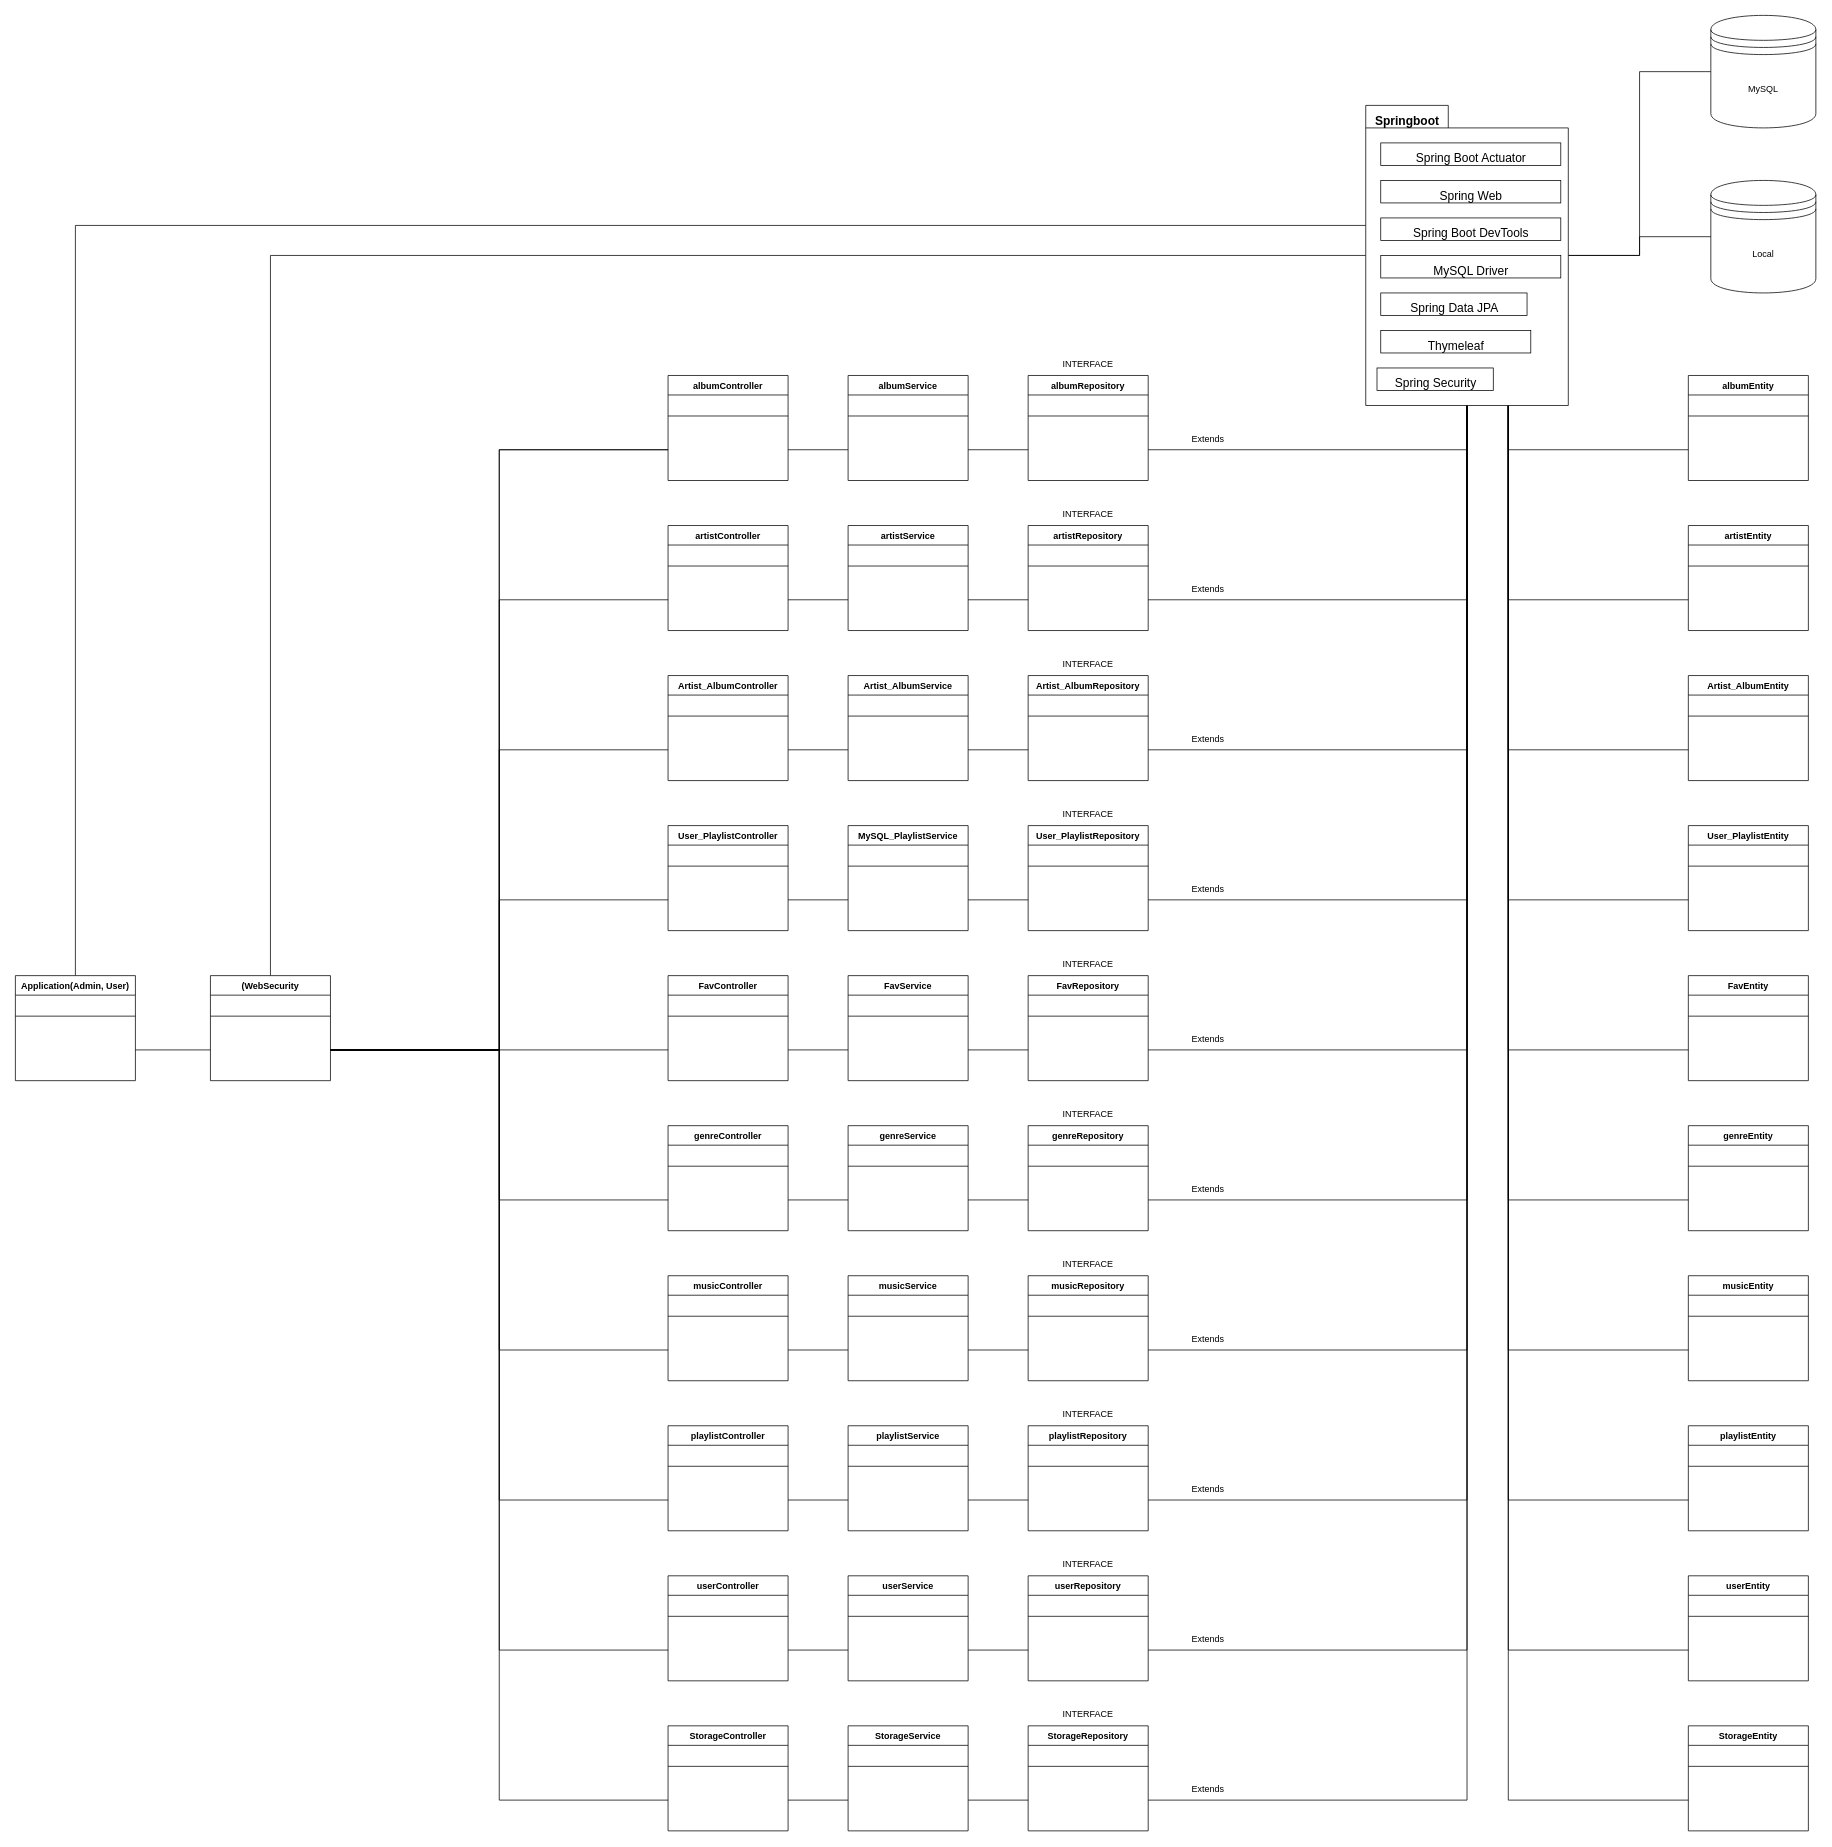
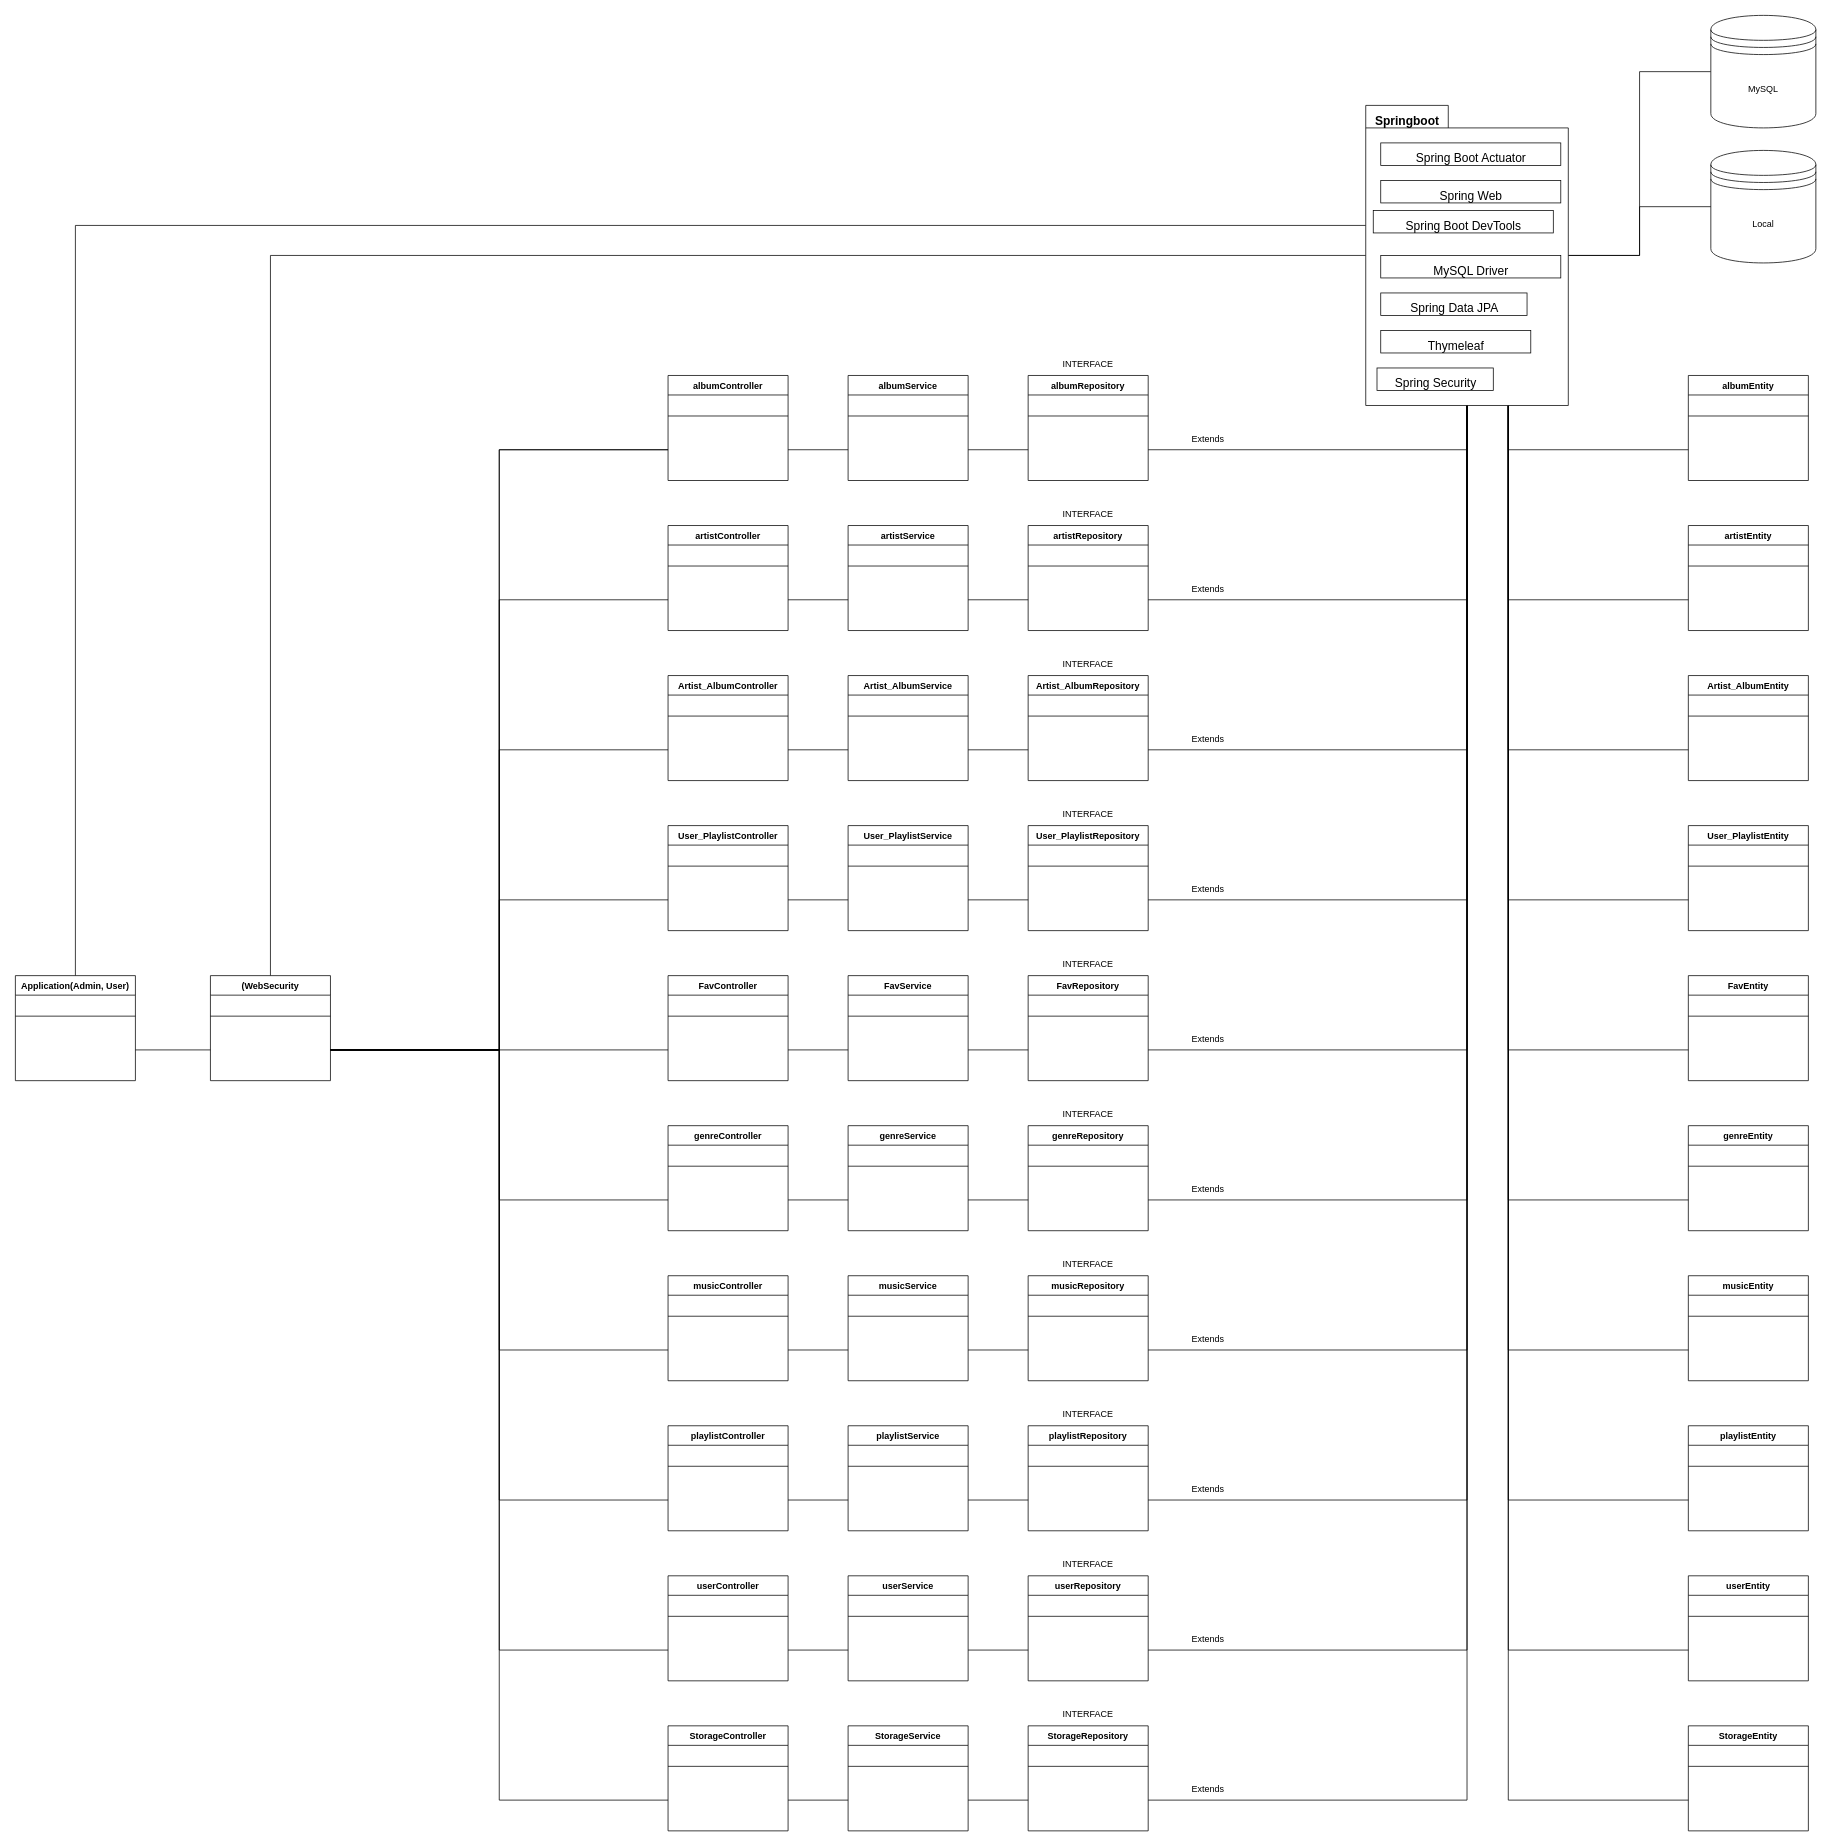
(1470, 229) -> (1463, 222)
(1763, 237) -> (1763, 207)
(908, 836) -> (908, 836)
